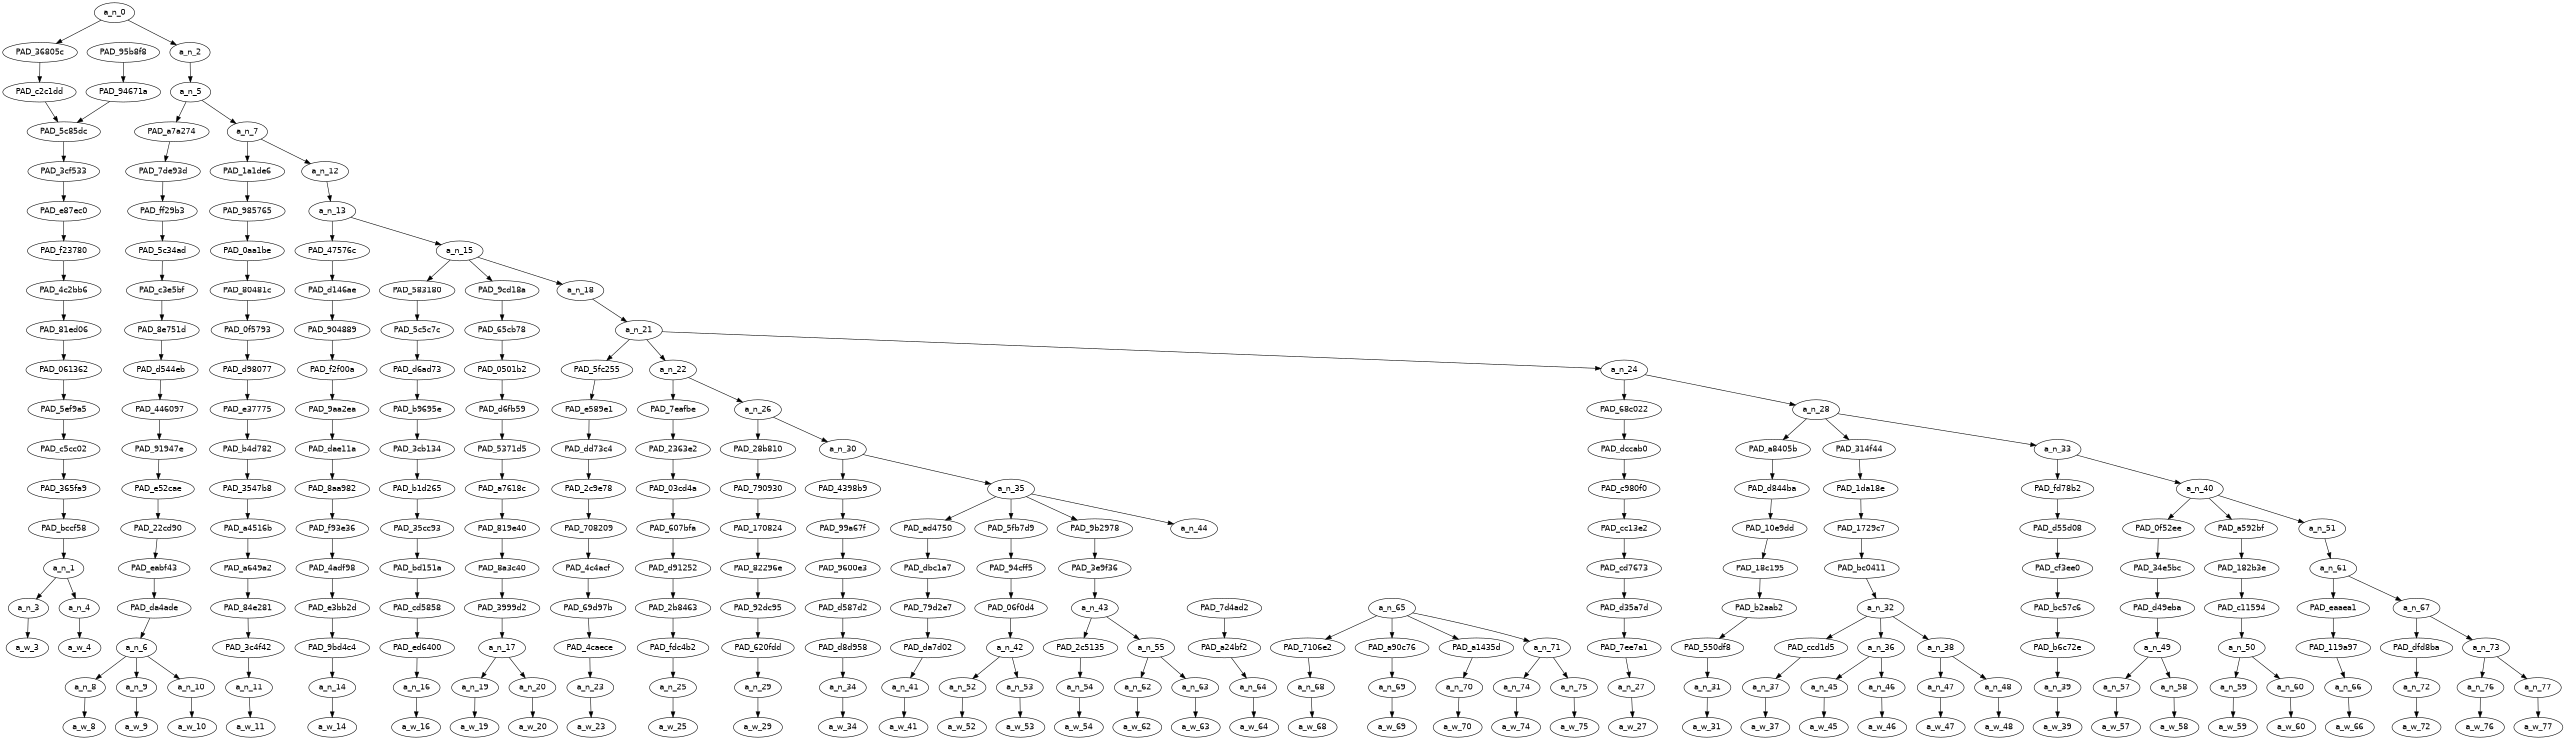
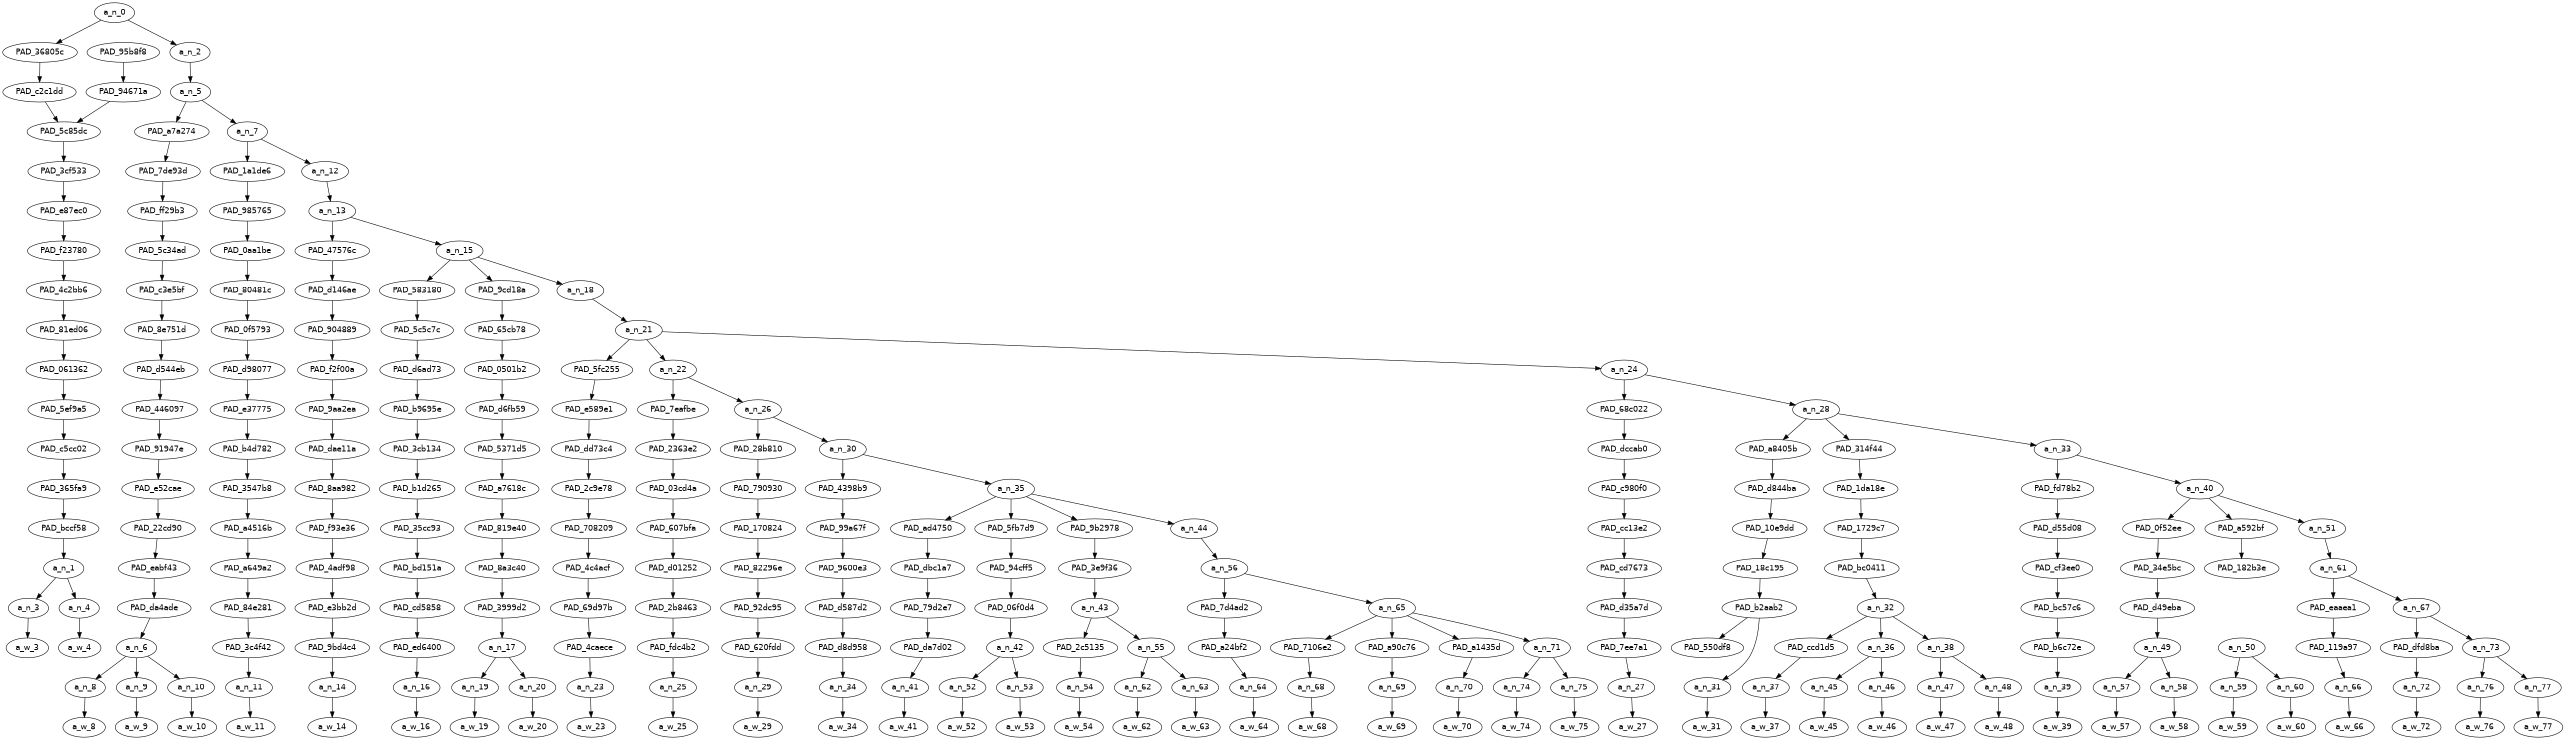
(673, 568) -> (673, 568)
none -> (1224, 568)
(2242, 608) -> none
(1707, 665) -> (1752, 652)
